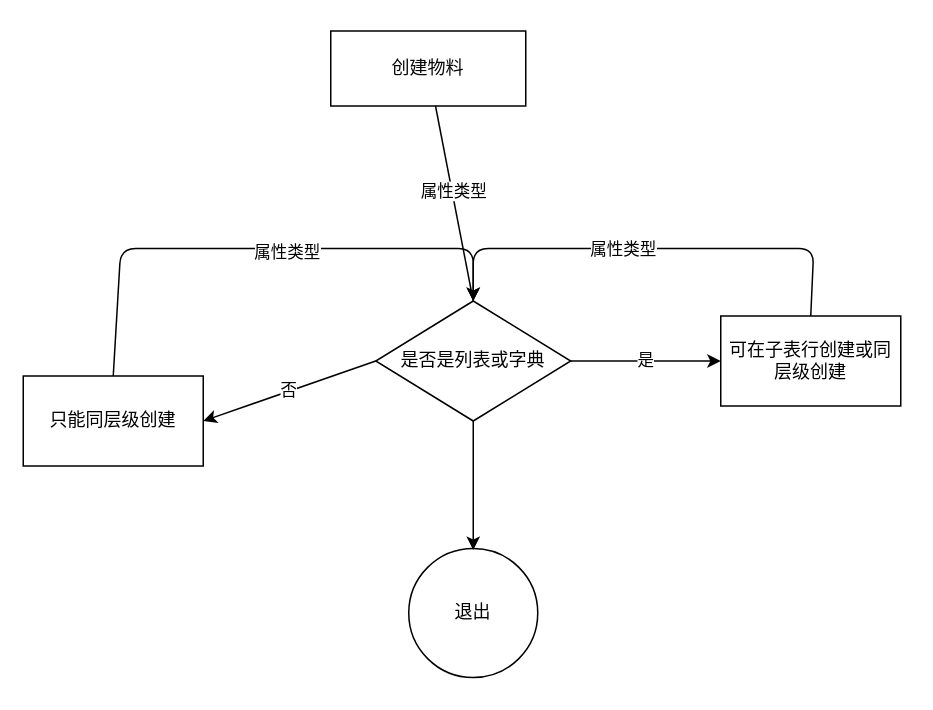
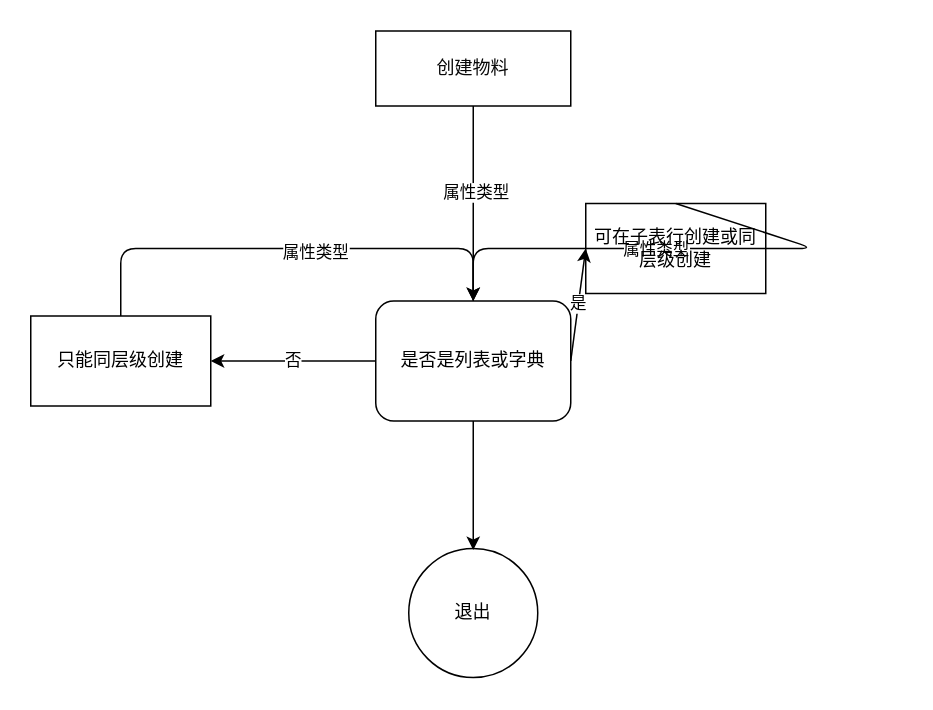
(428, 68) -> (473, 68)
(473, 361) -> (473, 361)
(811, 361) -> (676, 248)
(113, 421) -> (121, 361)
